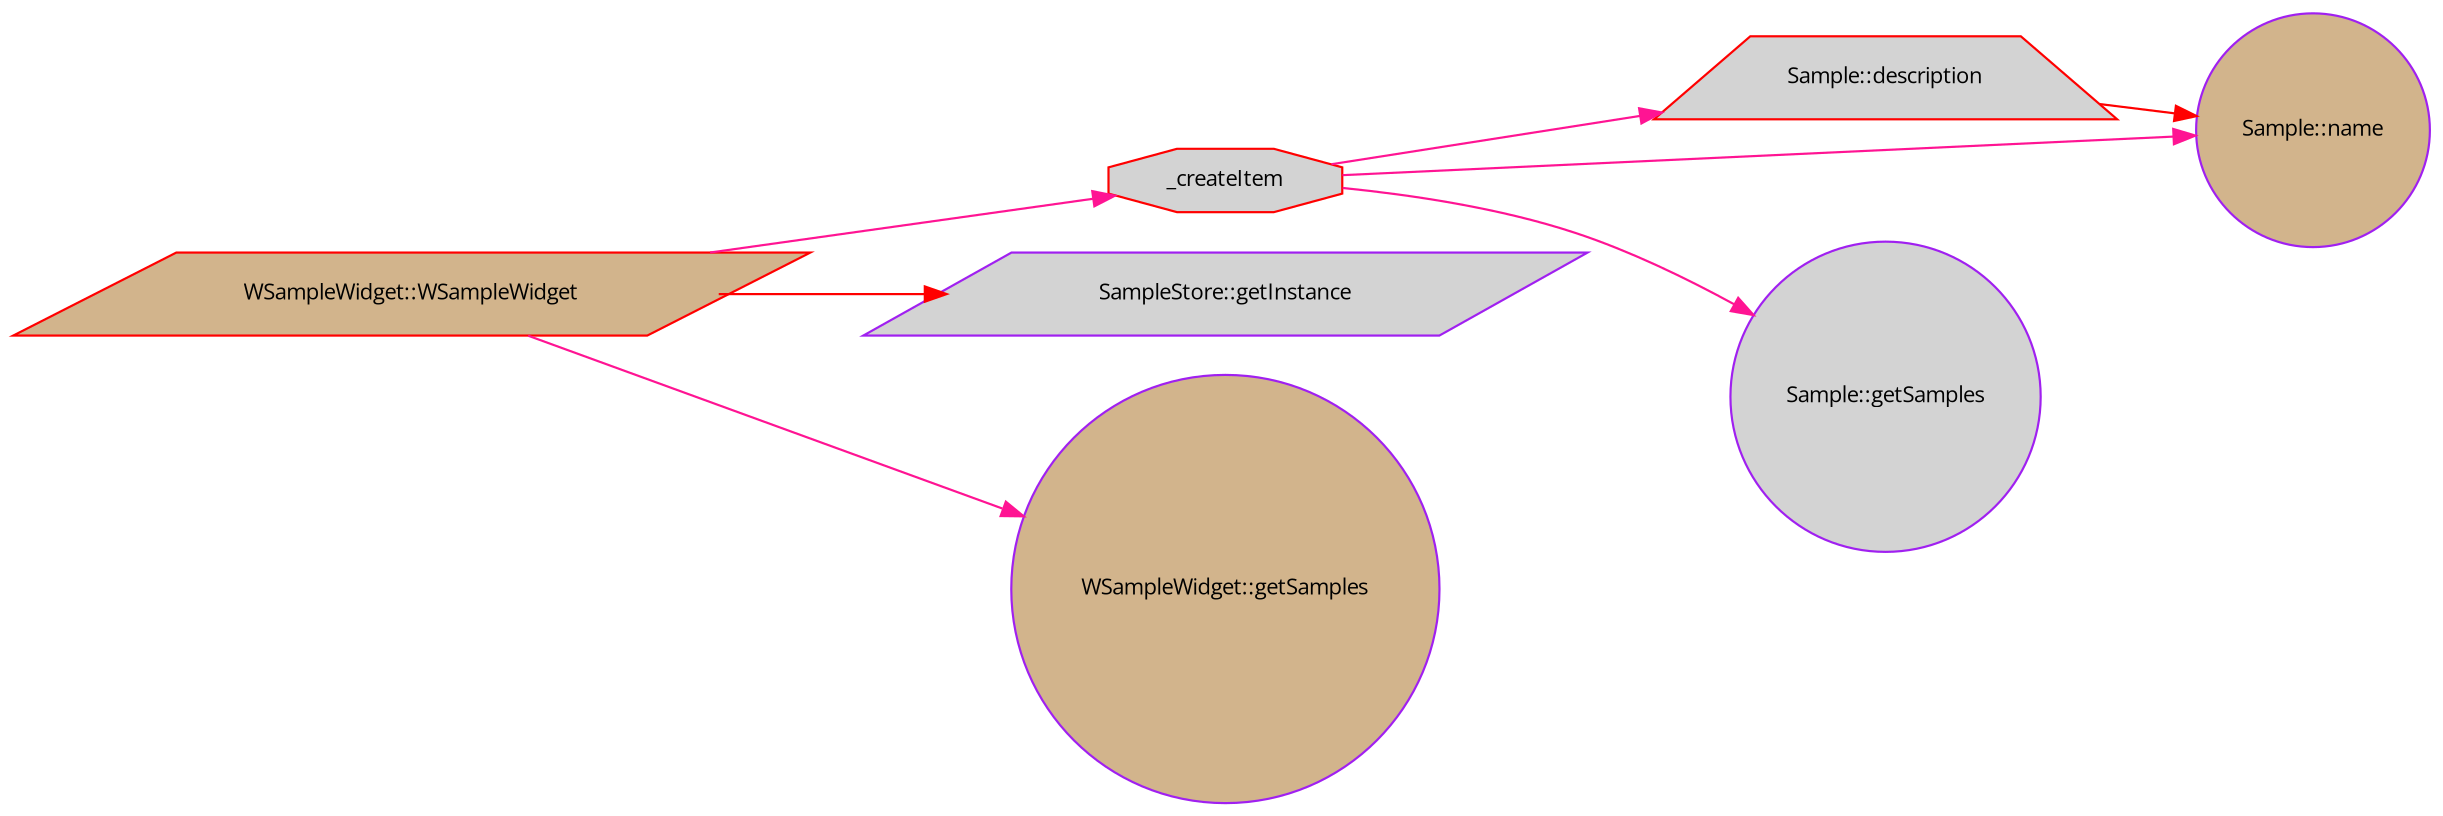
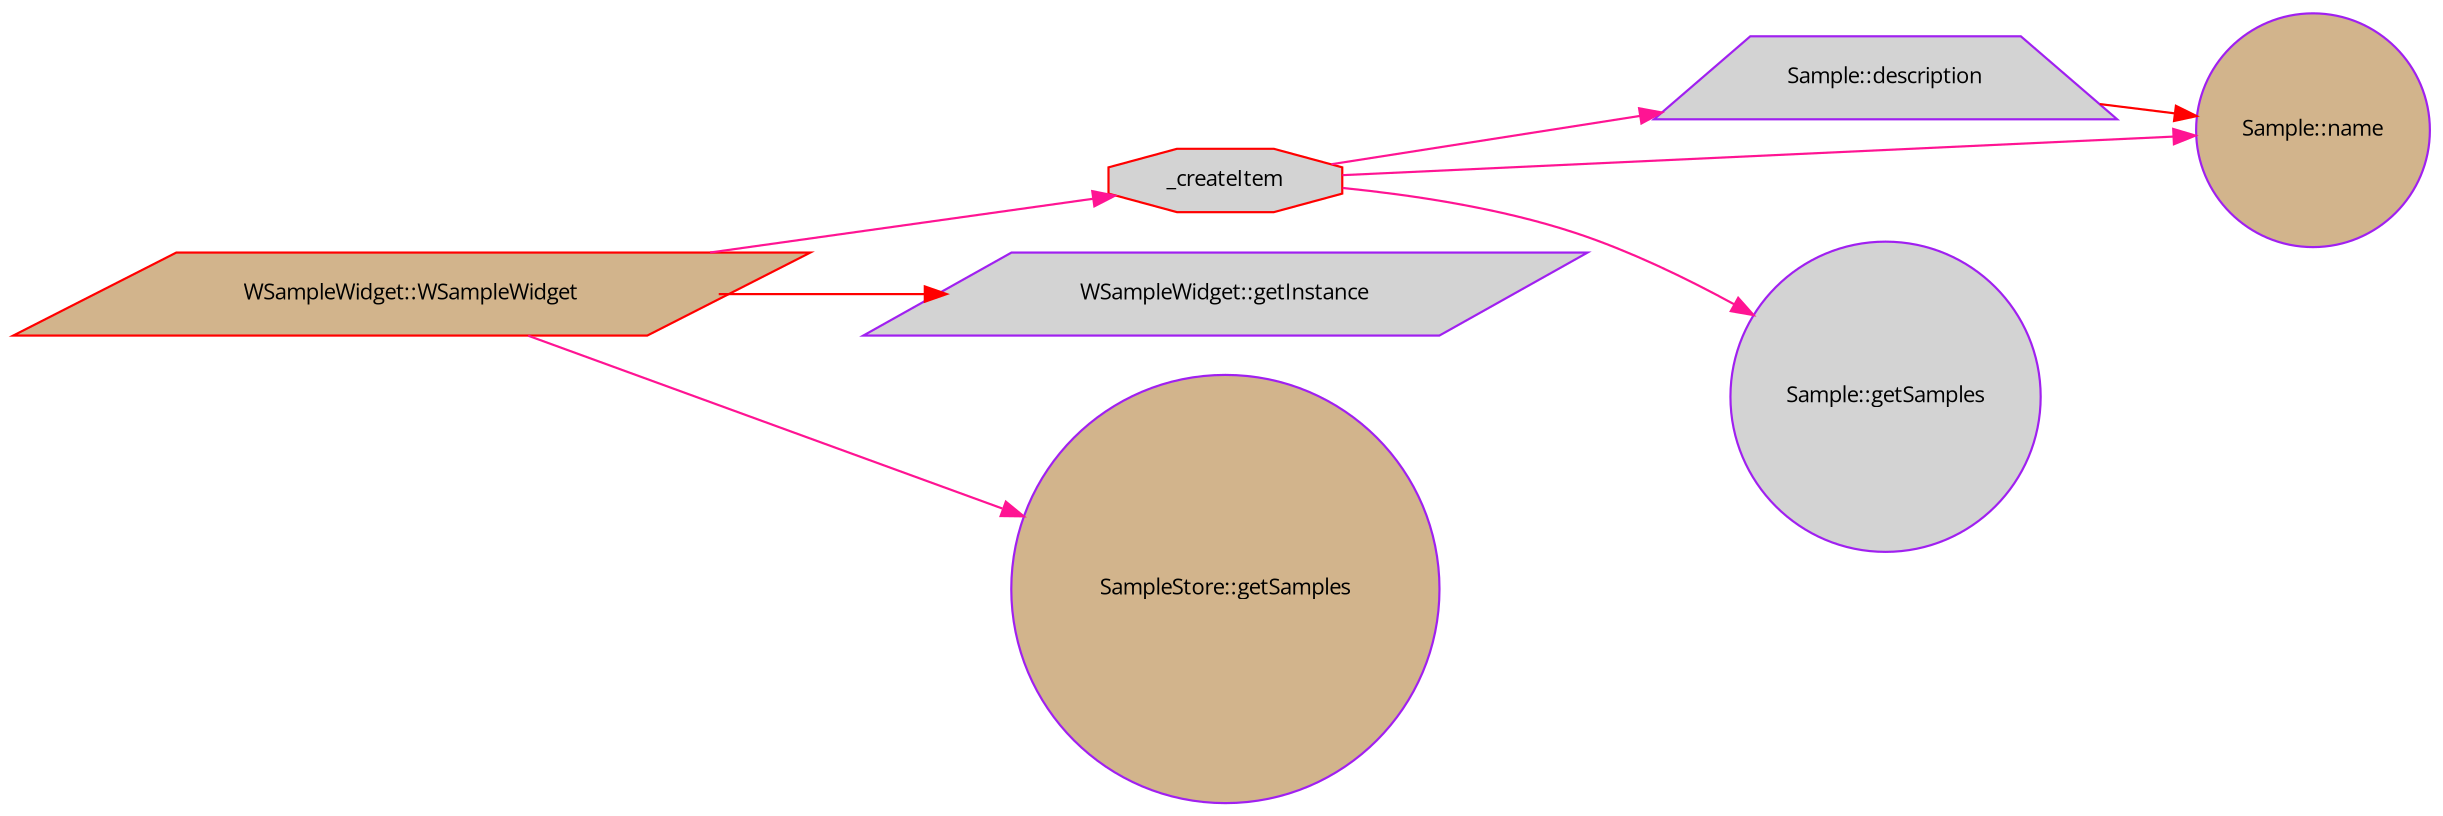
(1886, 78) -> (1886, 78)
(1225, 294) -> (1225, 294)
(1225, 589) -> (1225, 589)
